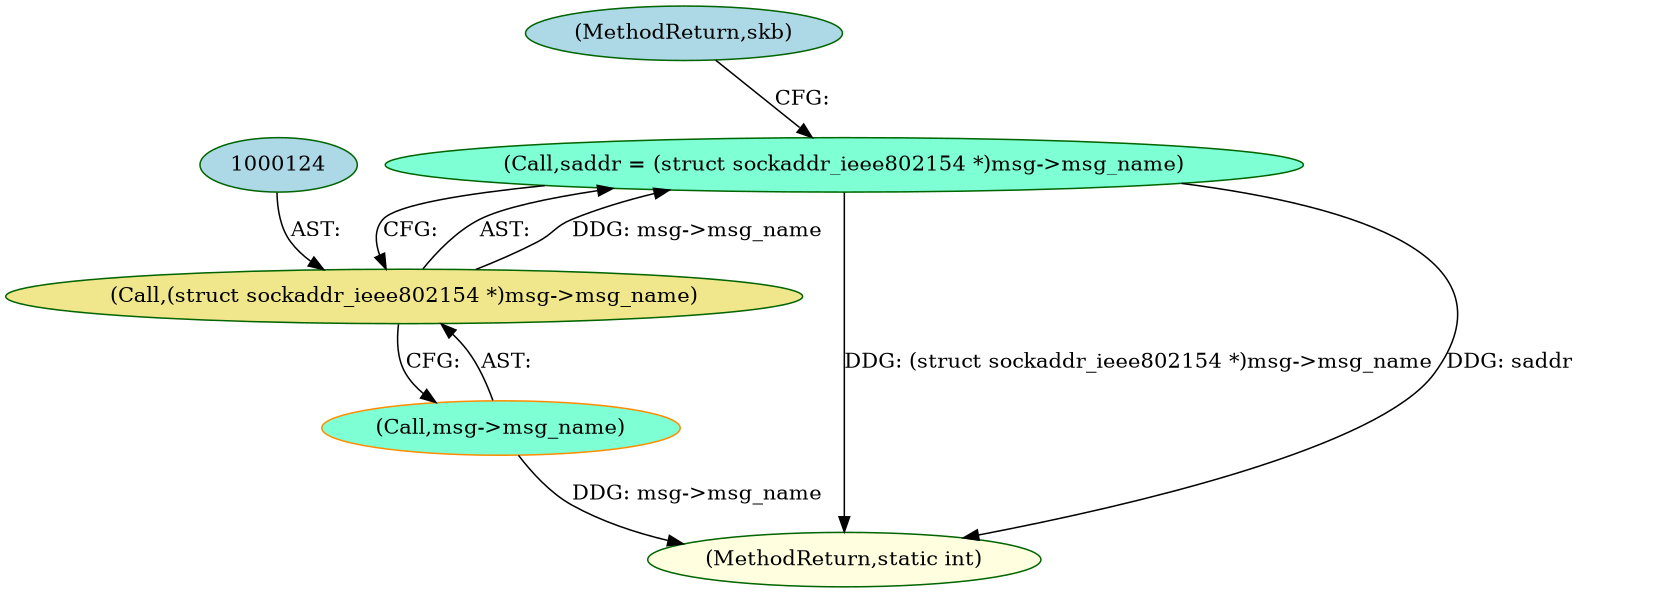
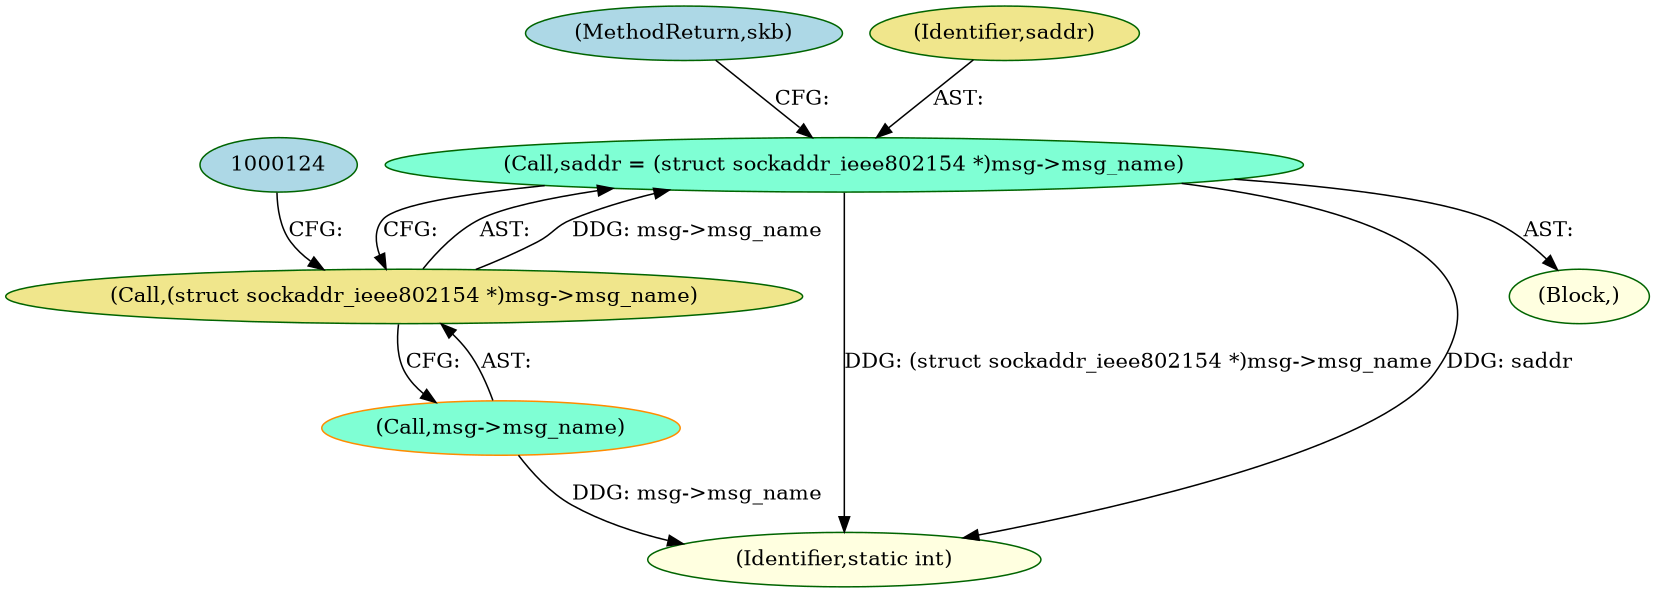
none -> (1005, 33)
(319, 231) -> (319, 231)
none -> (1579, 296)
(844, 560) -> (844, 560)
